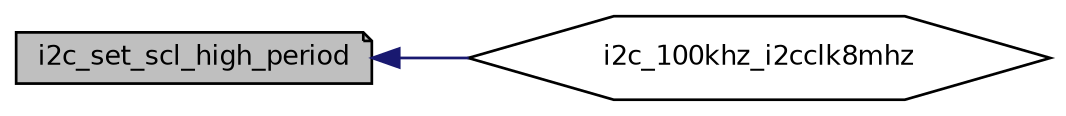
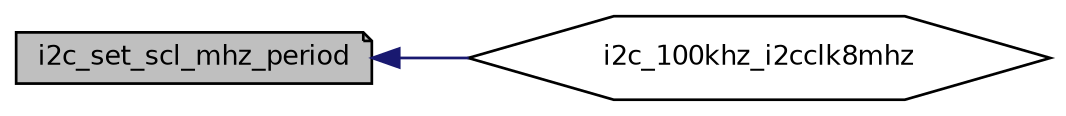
(194, 58) -> (194, 58)
